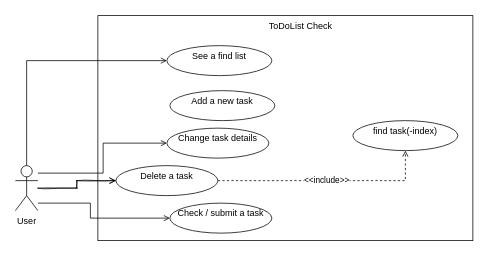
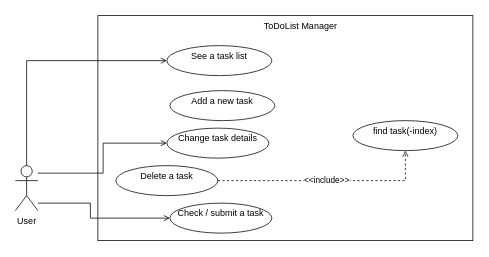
(286, 26) -> (286, 26)
(219, 56) -> (219, 56)
(77, 186) -> none
